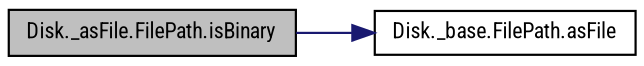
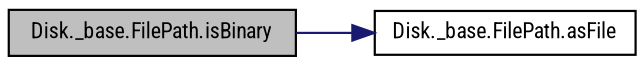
(152, 33) -> (152, 33)
